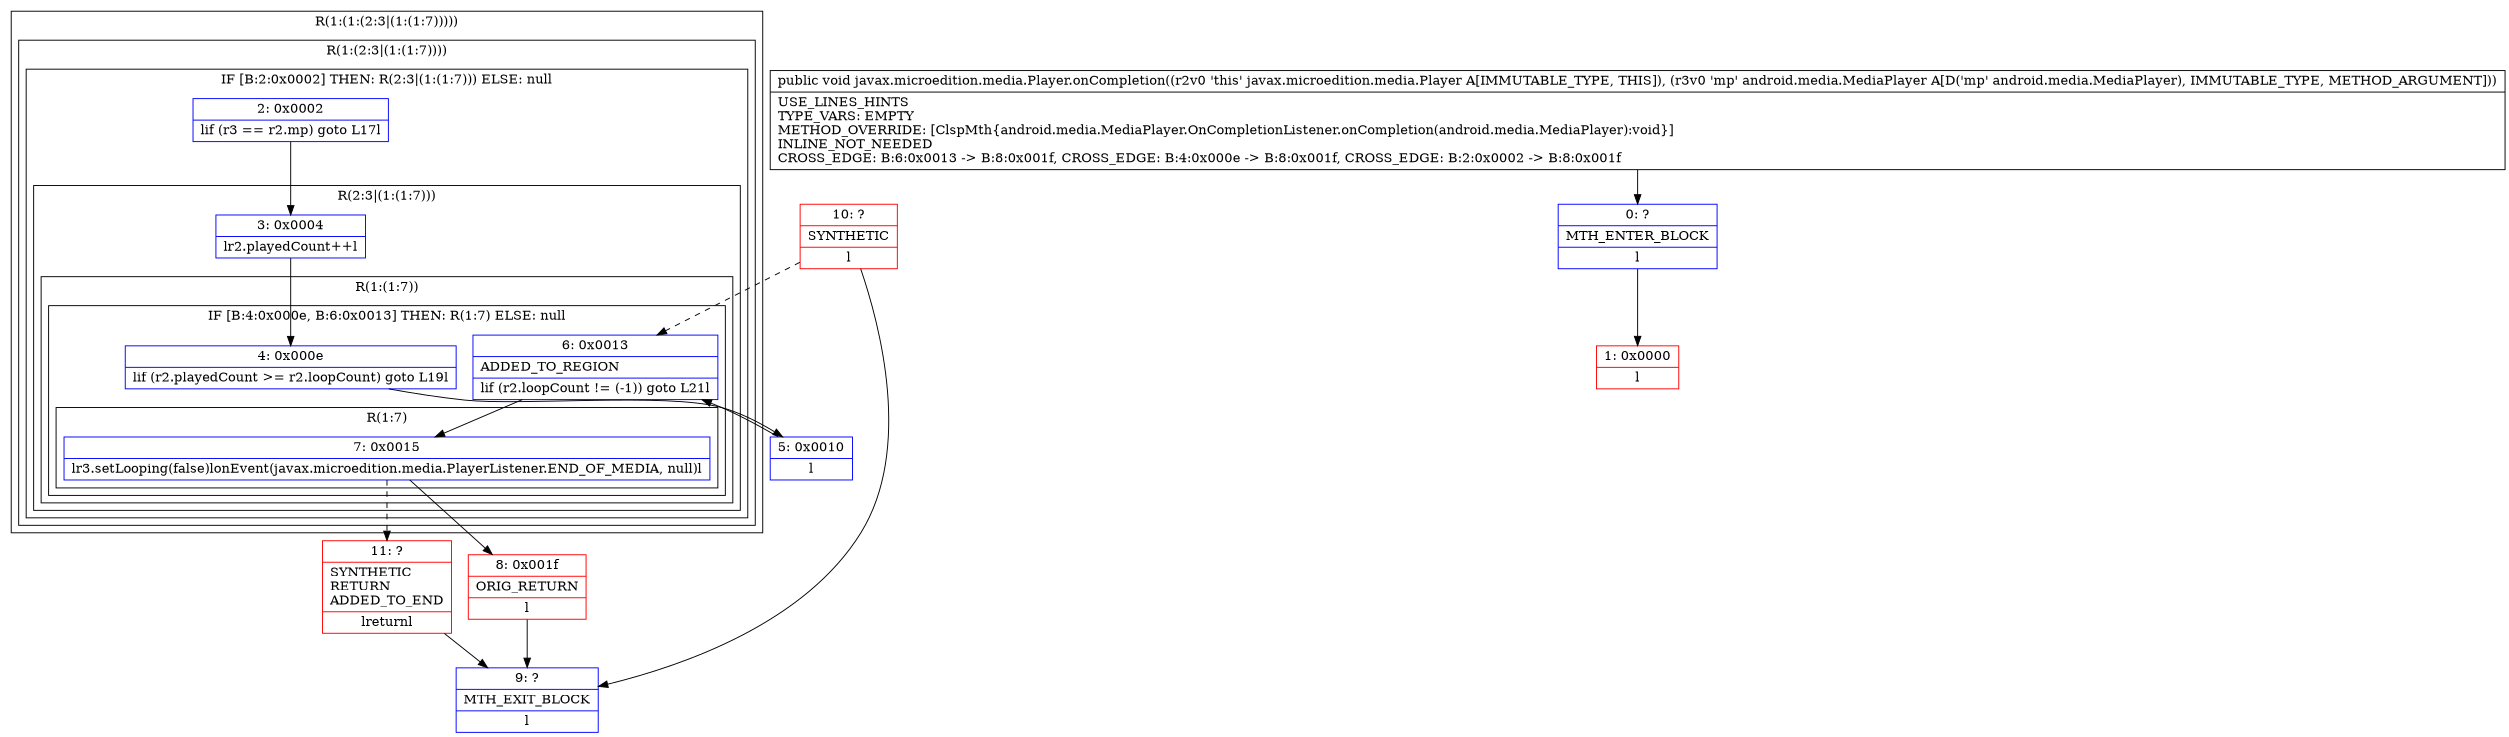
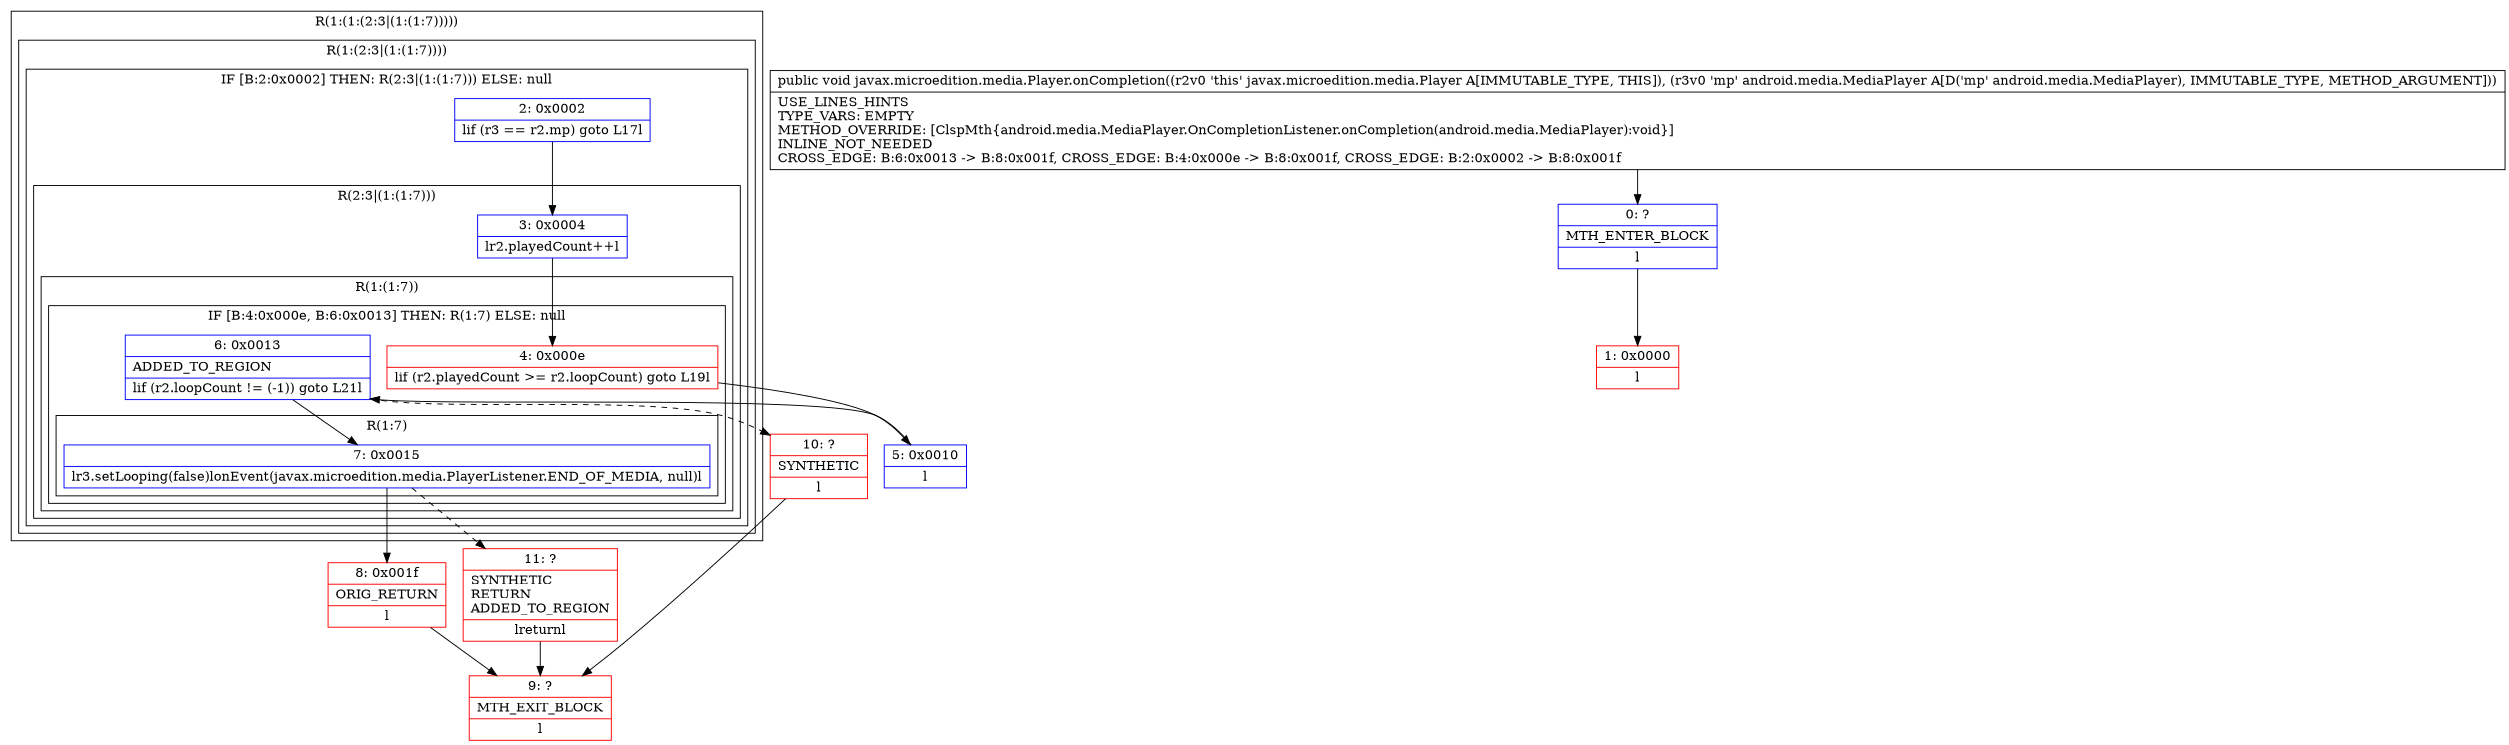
(726, 300) -> (567, 405)
(291, 367) -> (552, 367)
(387, 601) -> (540, 609)
(527, 700) -> (540, 708)
